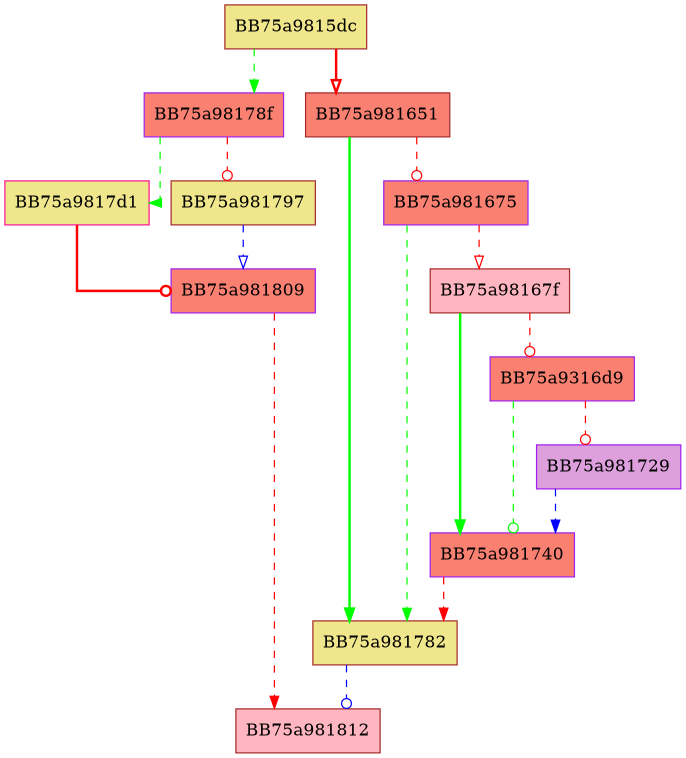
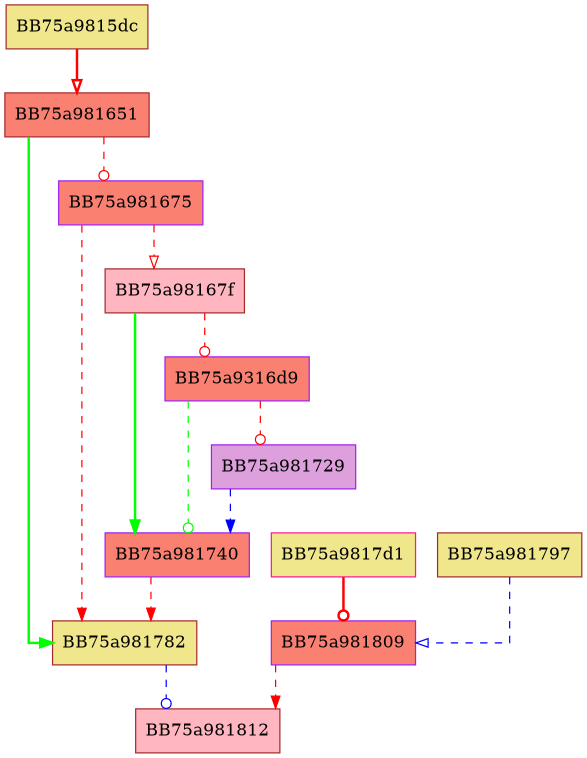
(214, 115) -> none
(407, 417) -> (82, 417)
